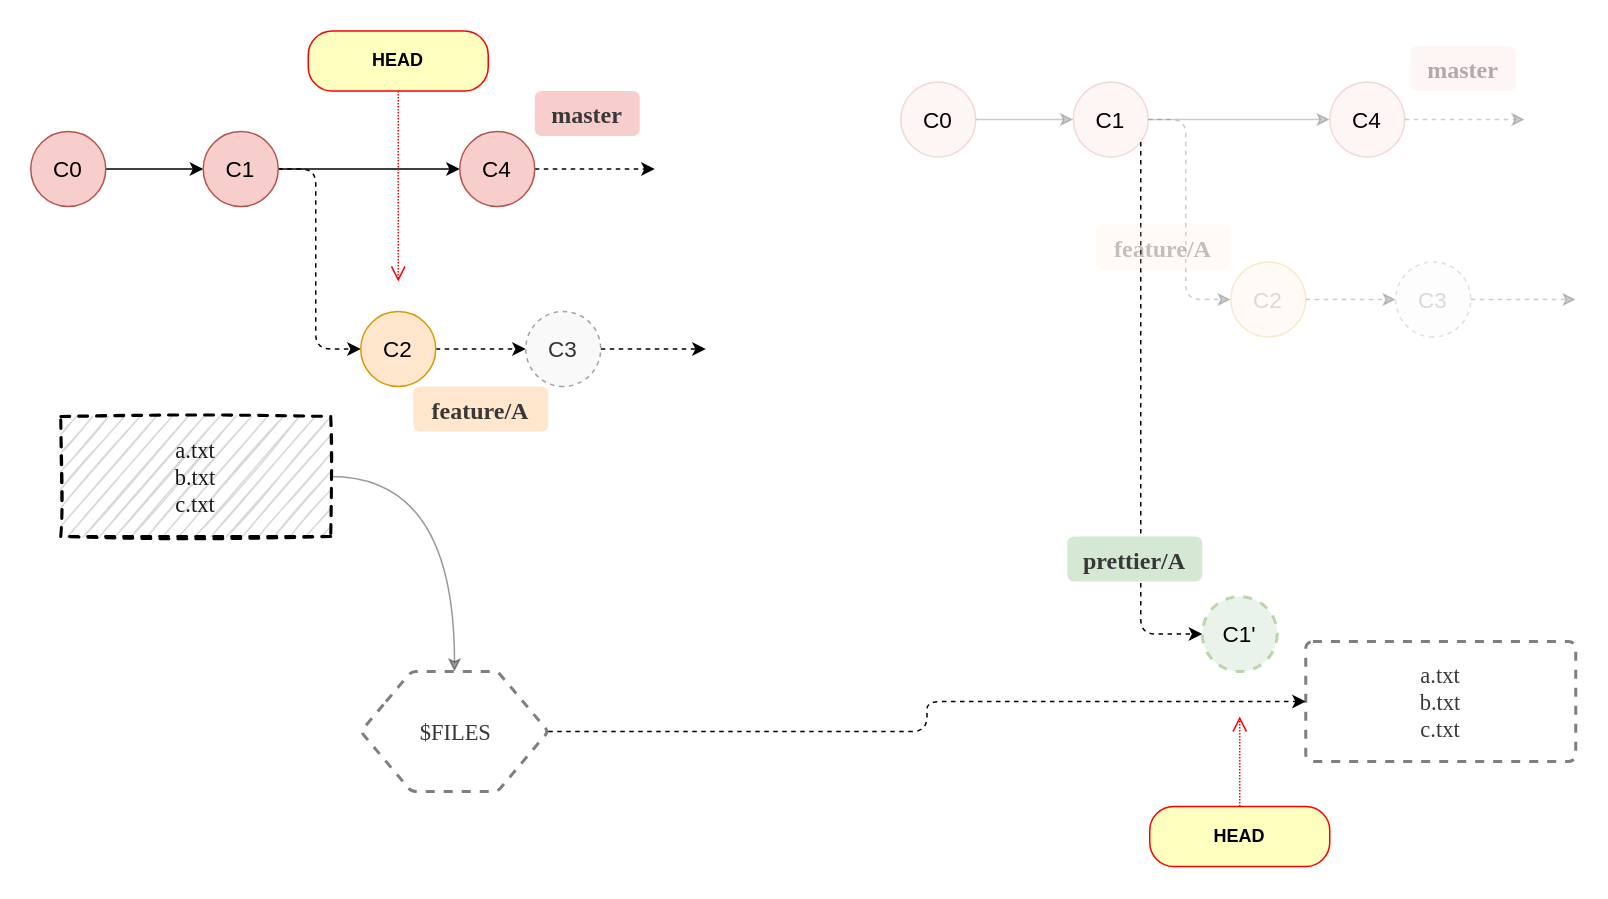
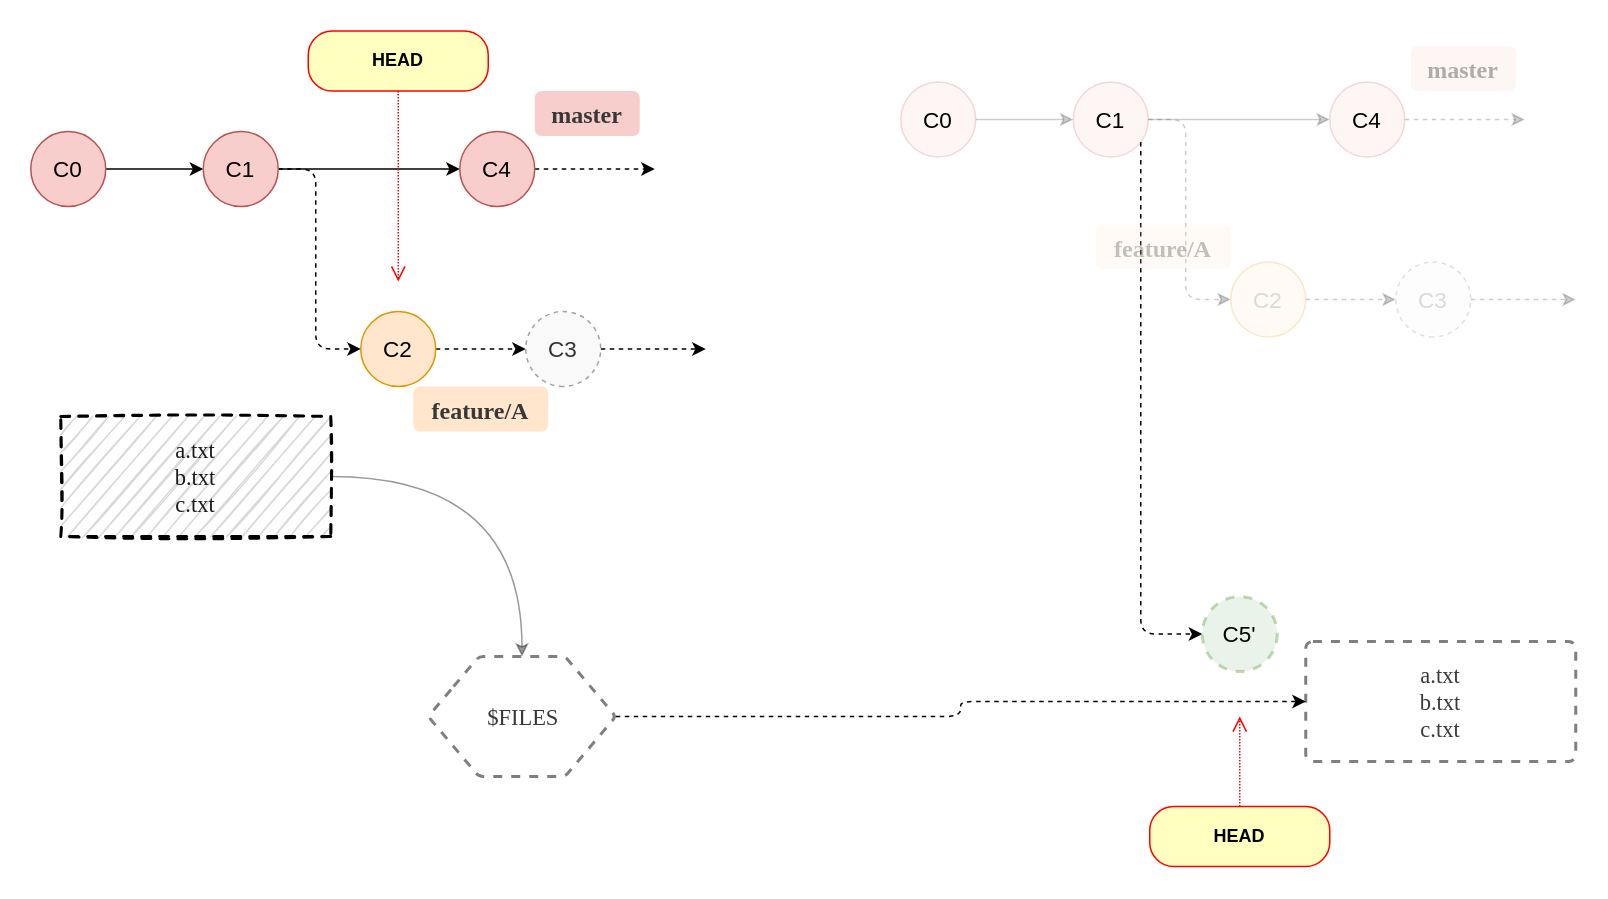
(1135, 559) -> none
(1240, 634) -> (1240, 634)
(455, 731) -> (522, 716)
